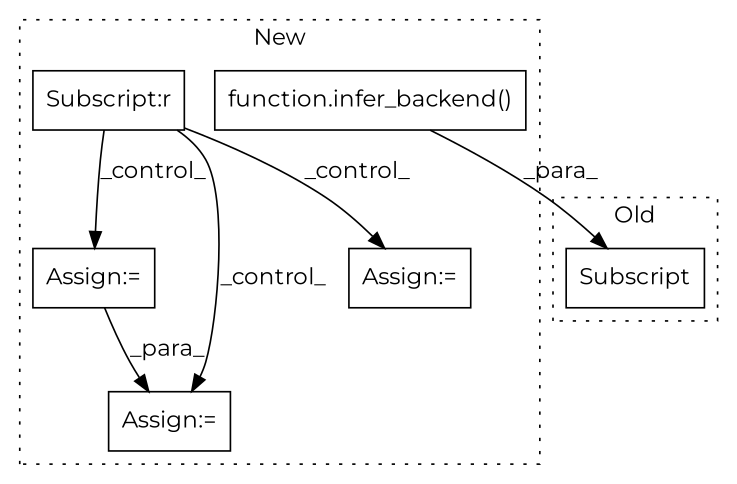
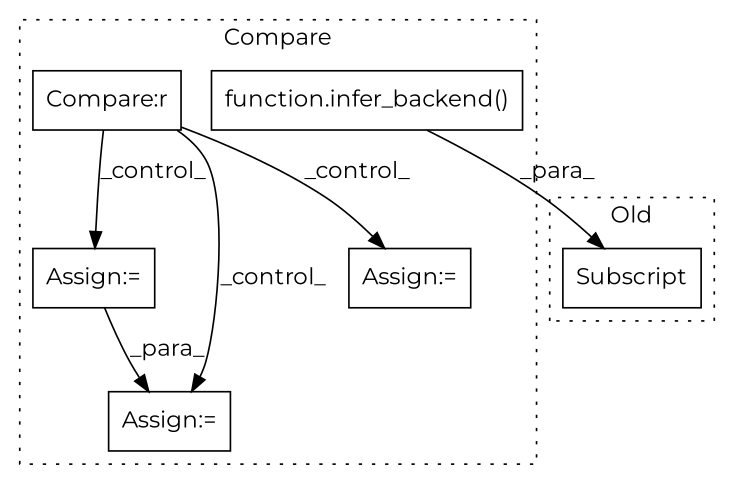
(280, 39) -> (278, 39)
(109, 100) -> (107, 100)
